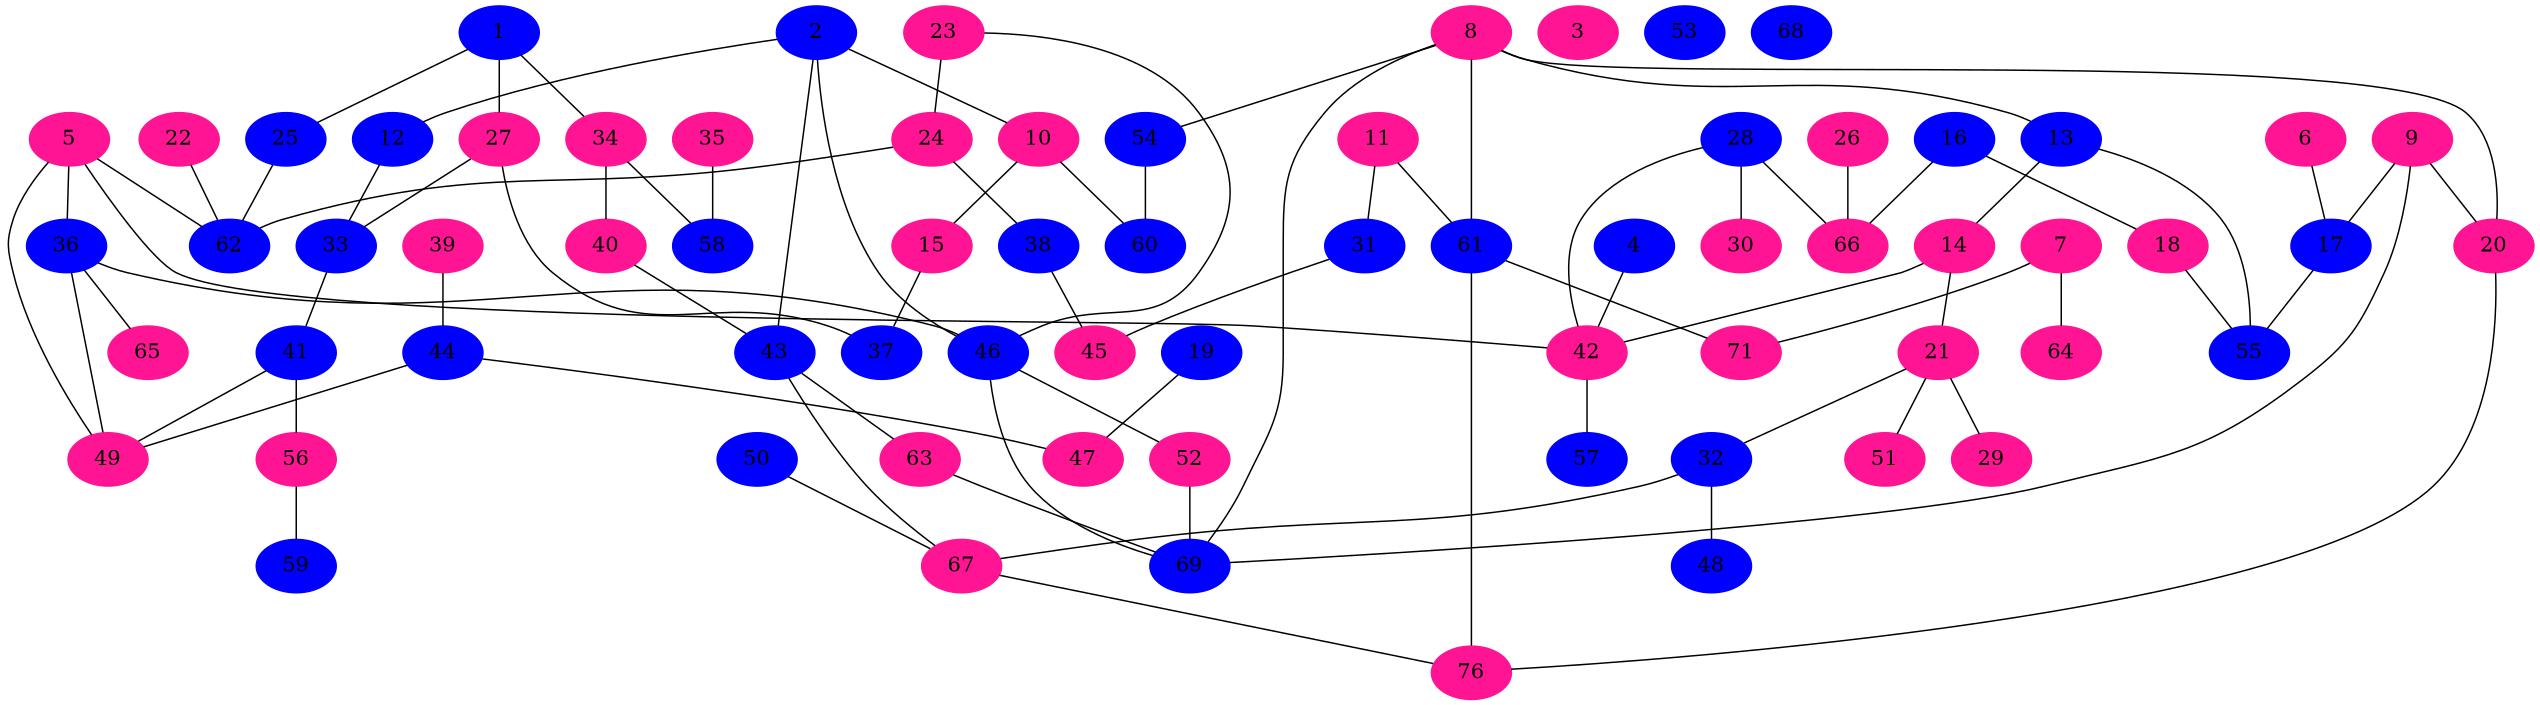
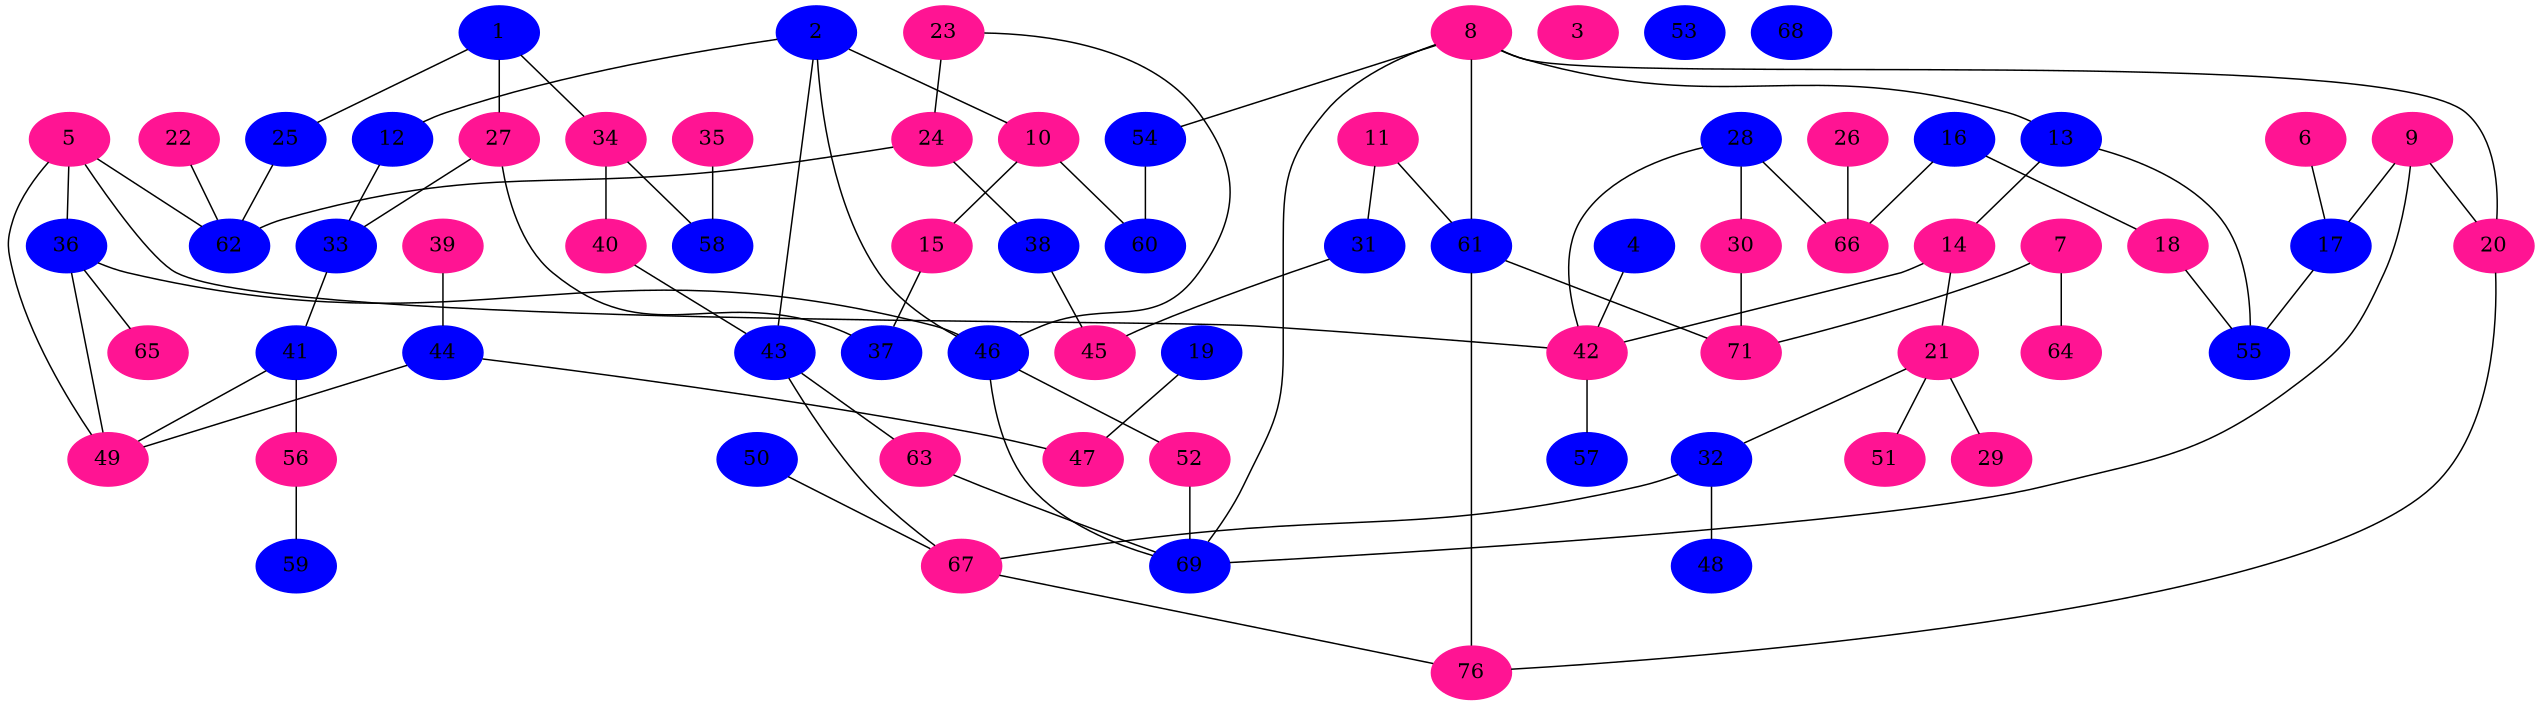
none -> (1741, 300)
